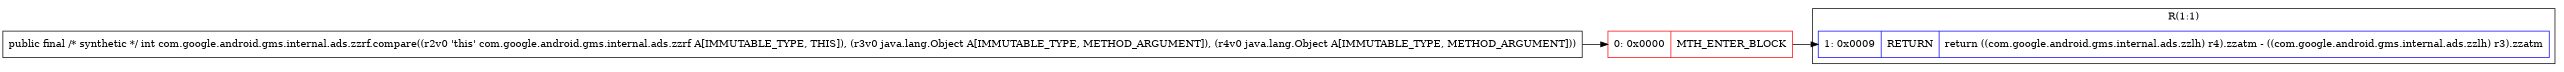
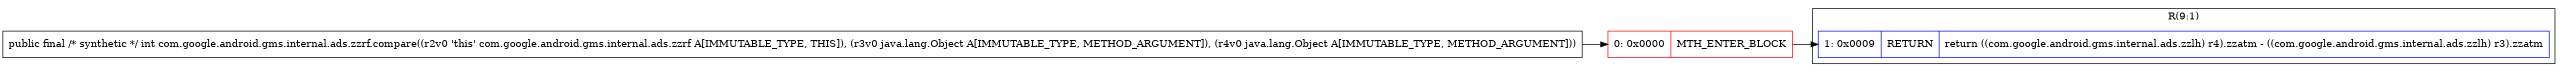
(2184, 17) -> (2184, 17)
